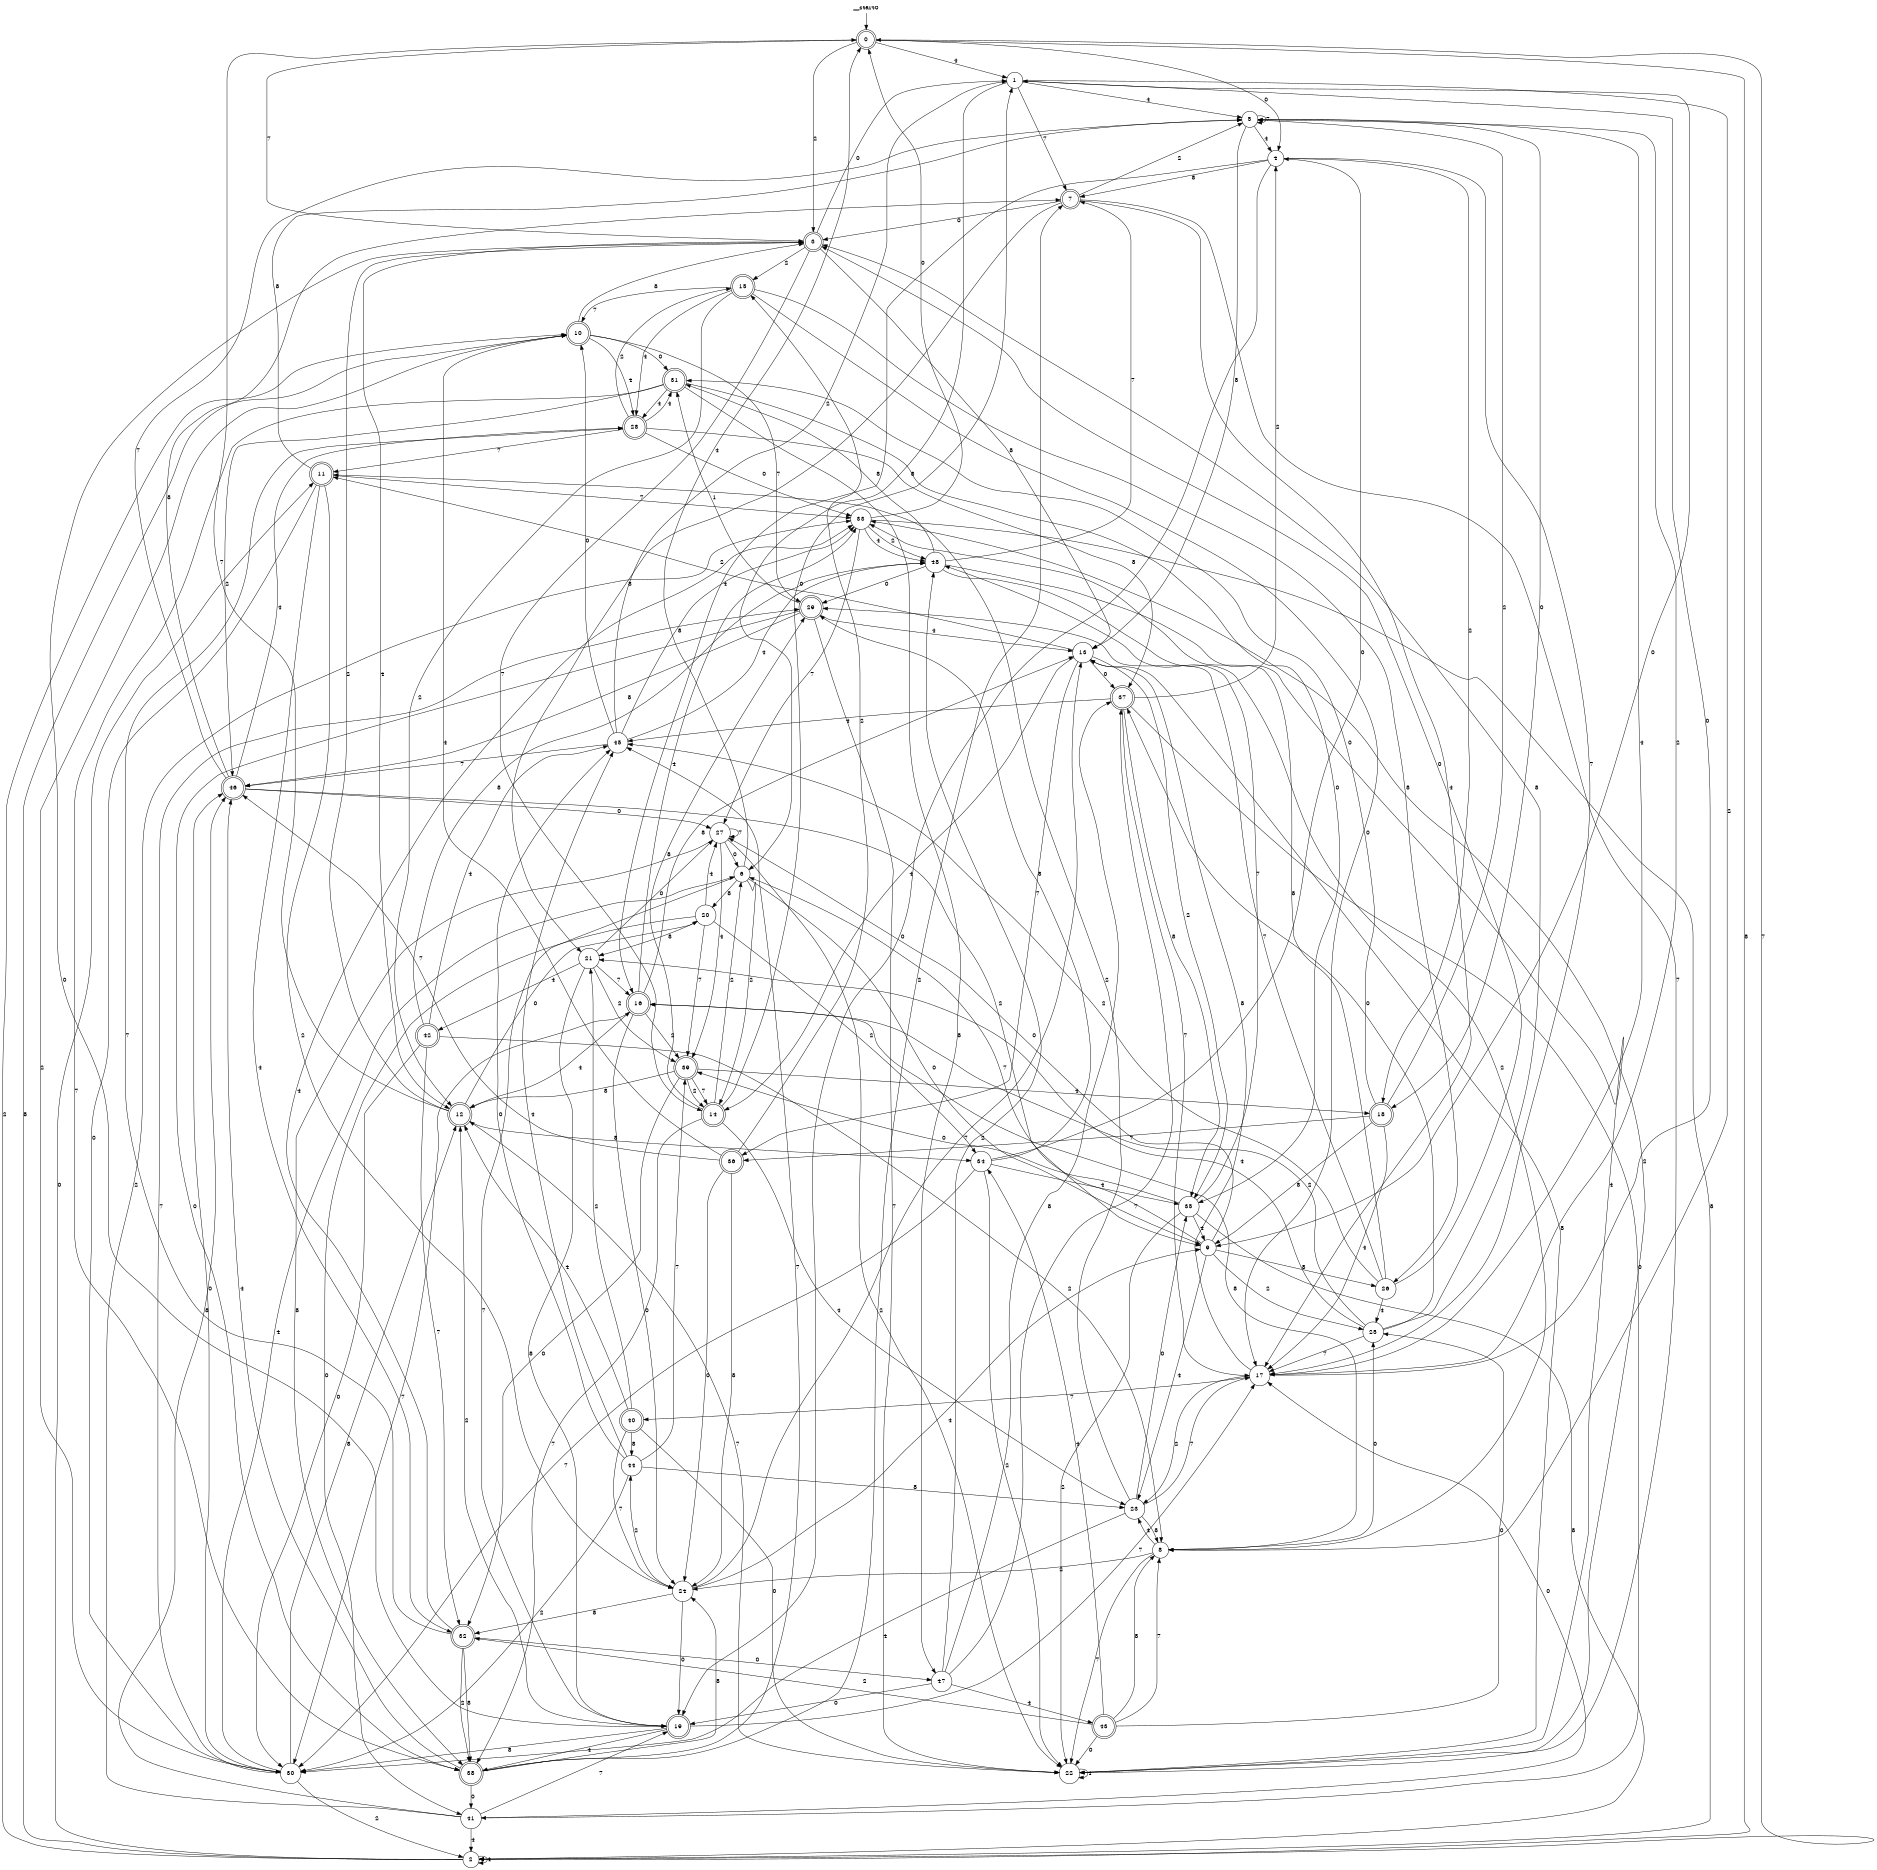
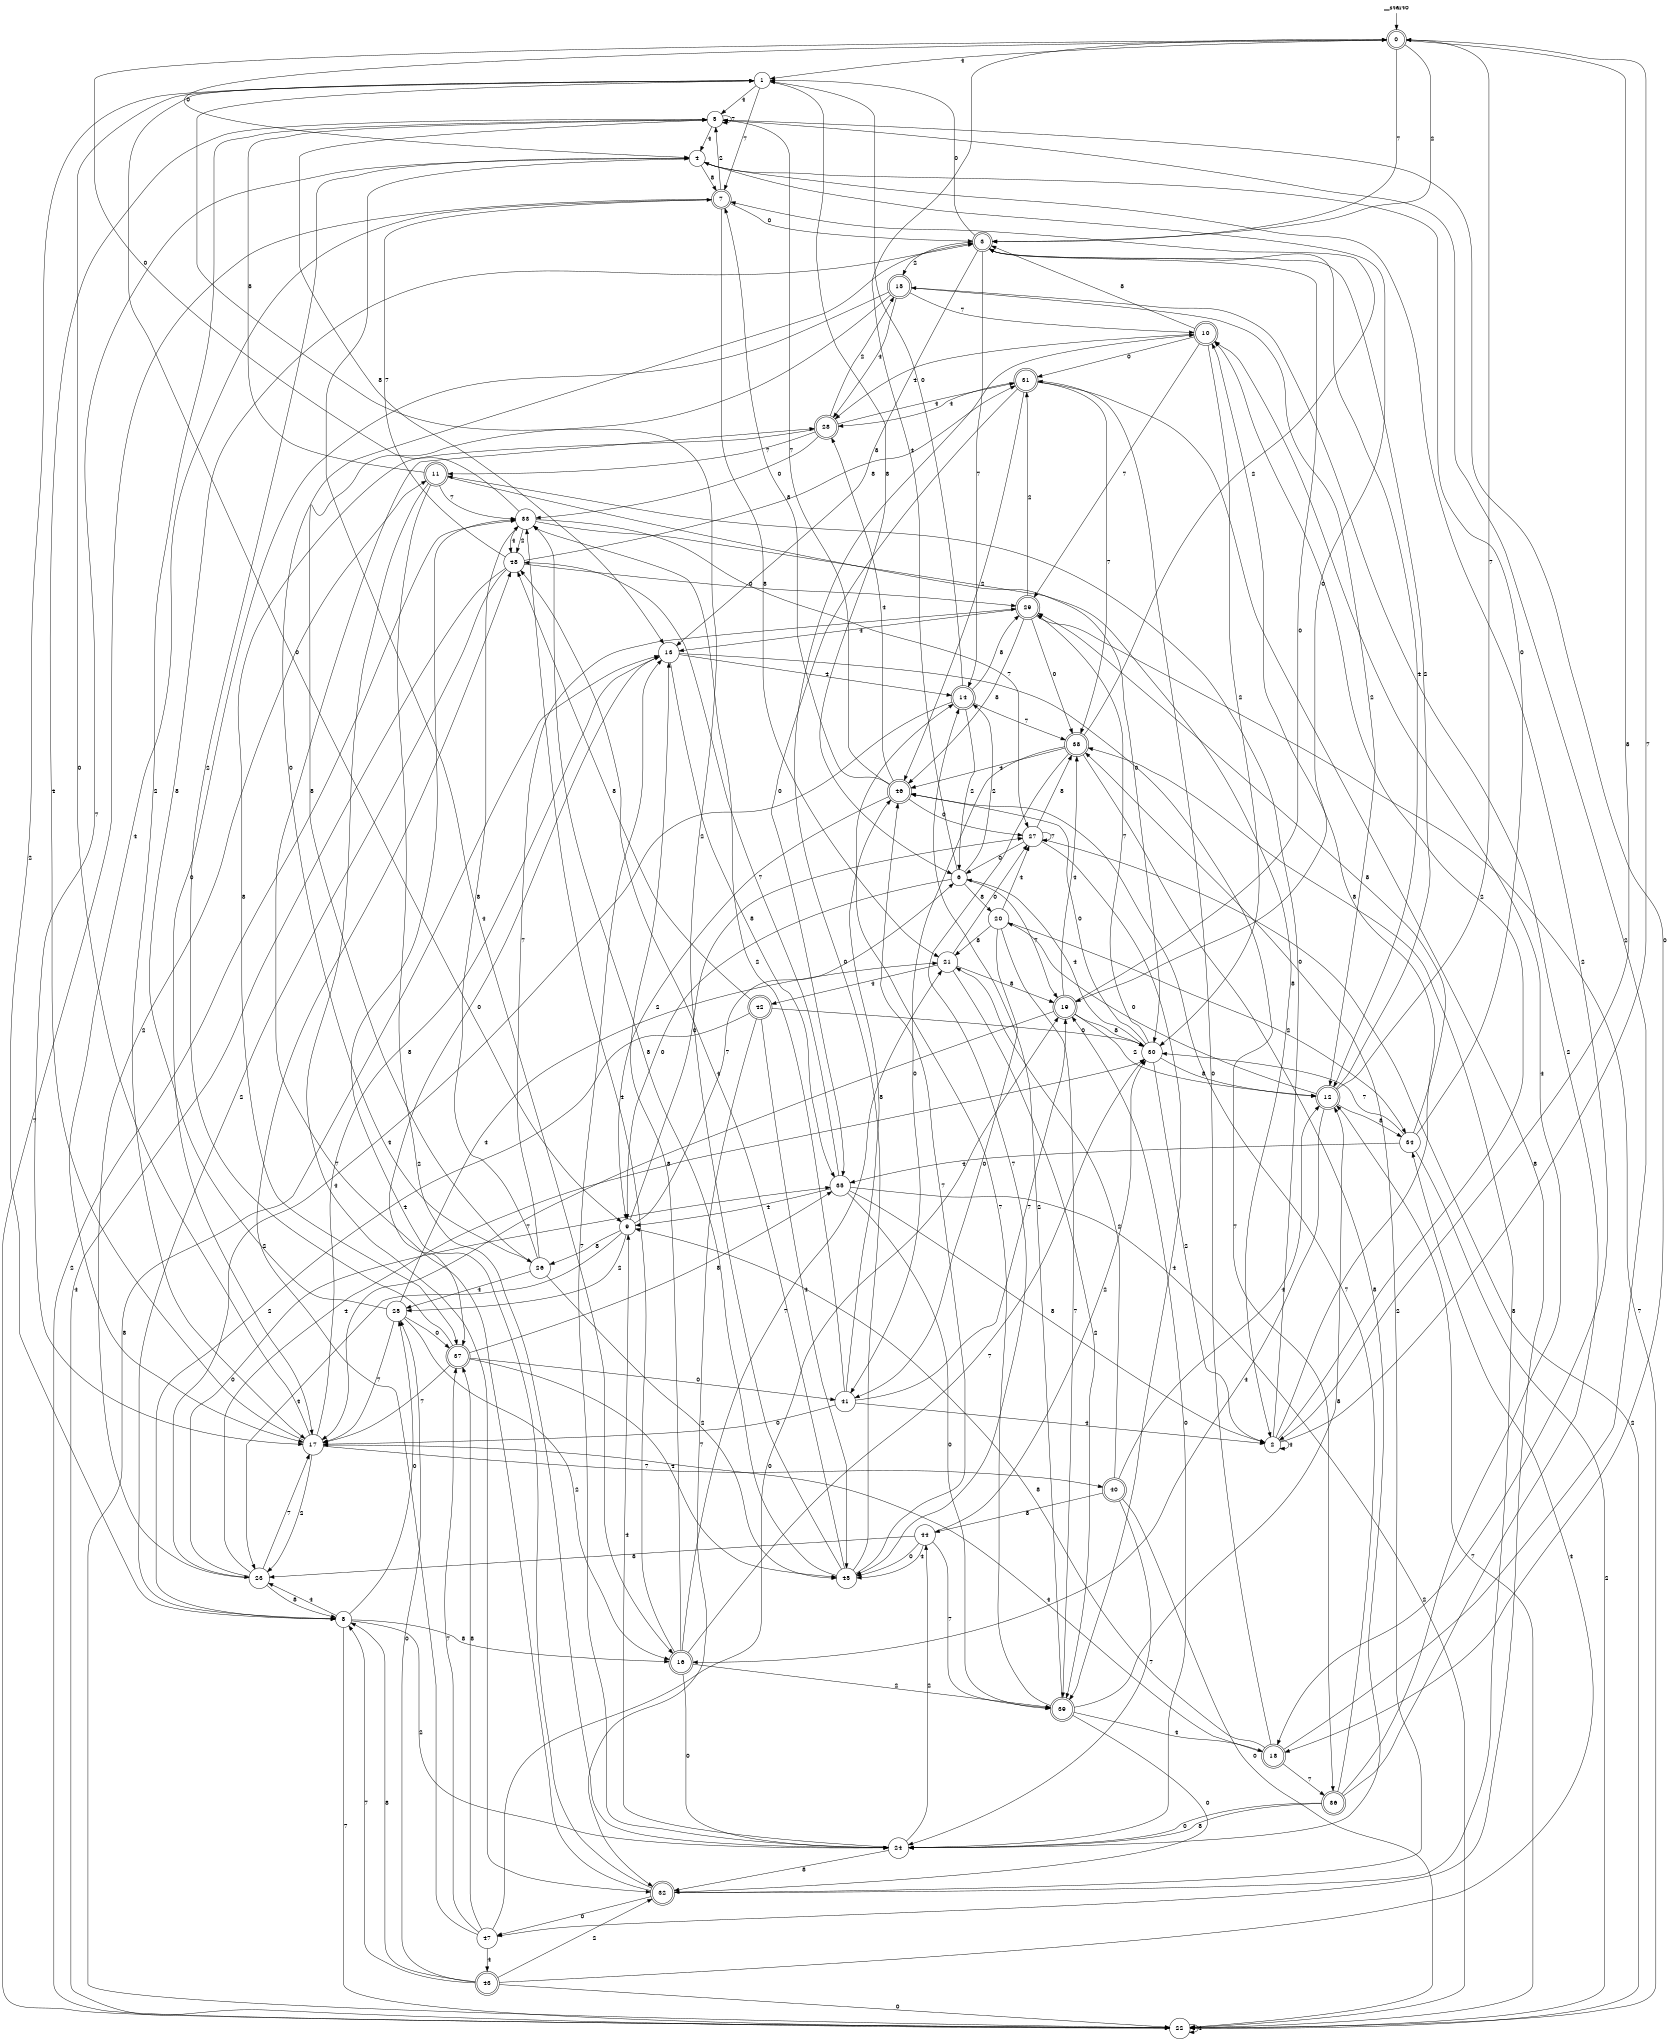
(715, 498) -> (1030, 498)
(723, 573) -> none
(1188, 915) -> (752, 919)
(611, 979) -> (775, 1317)
